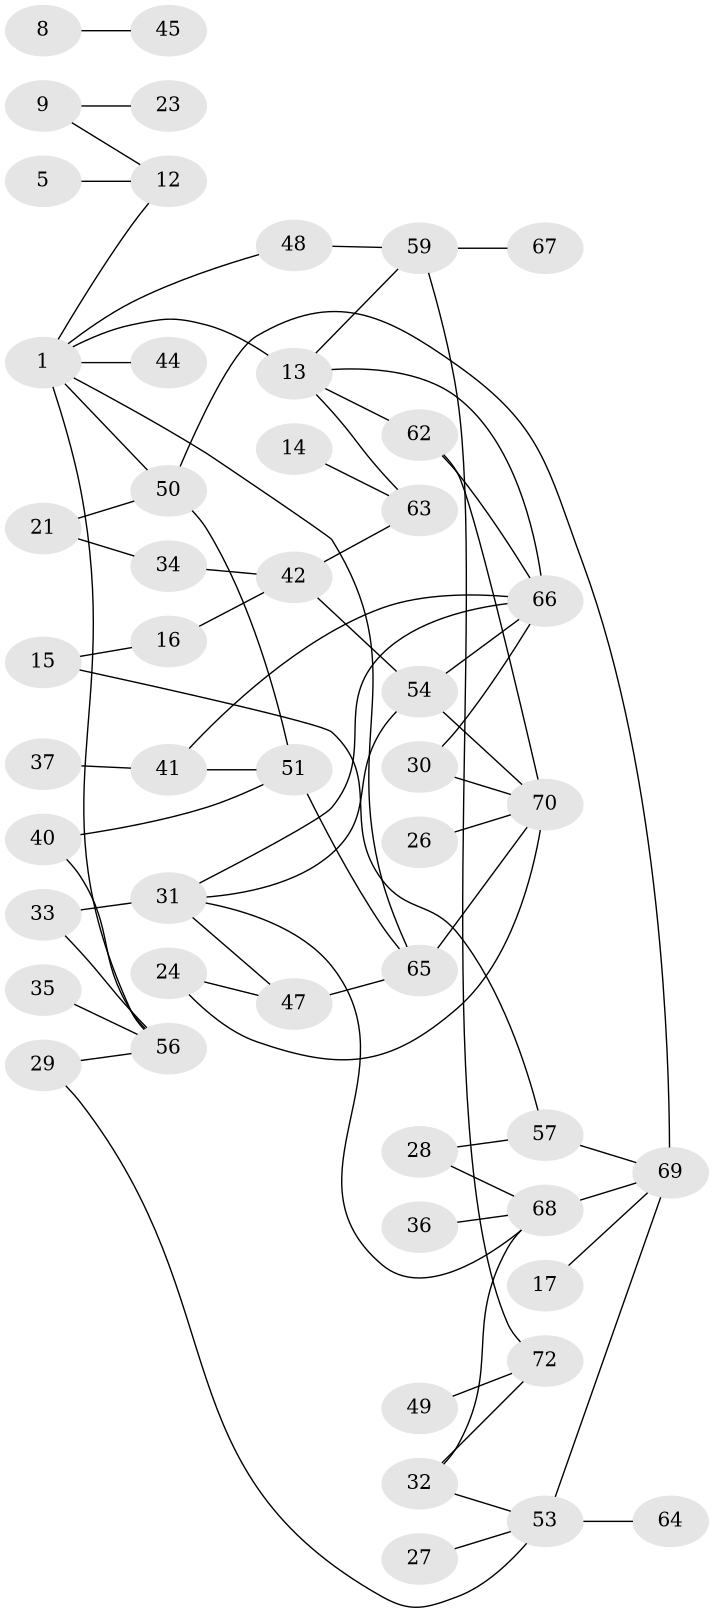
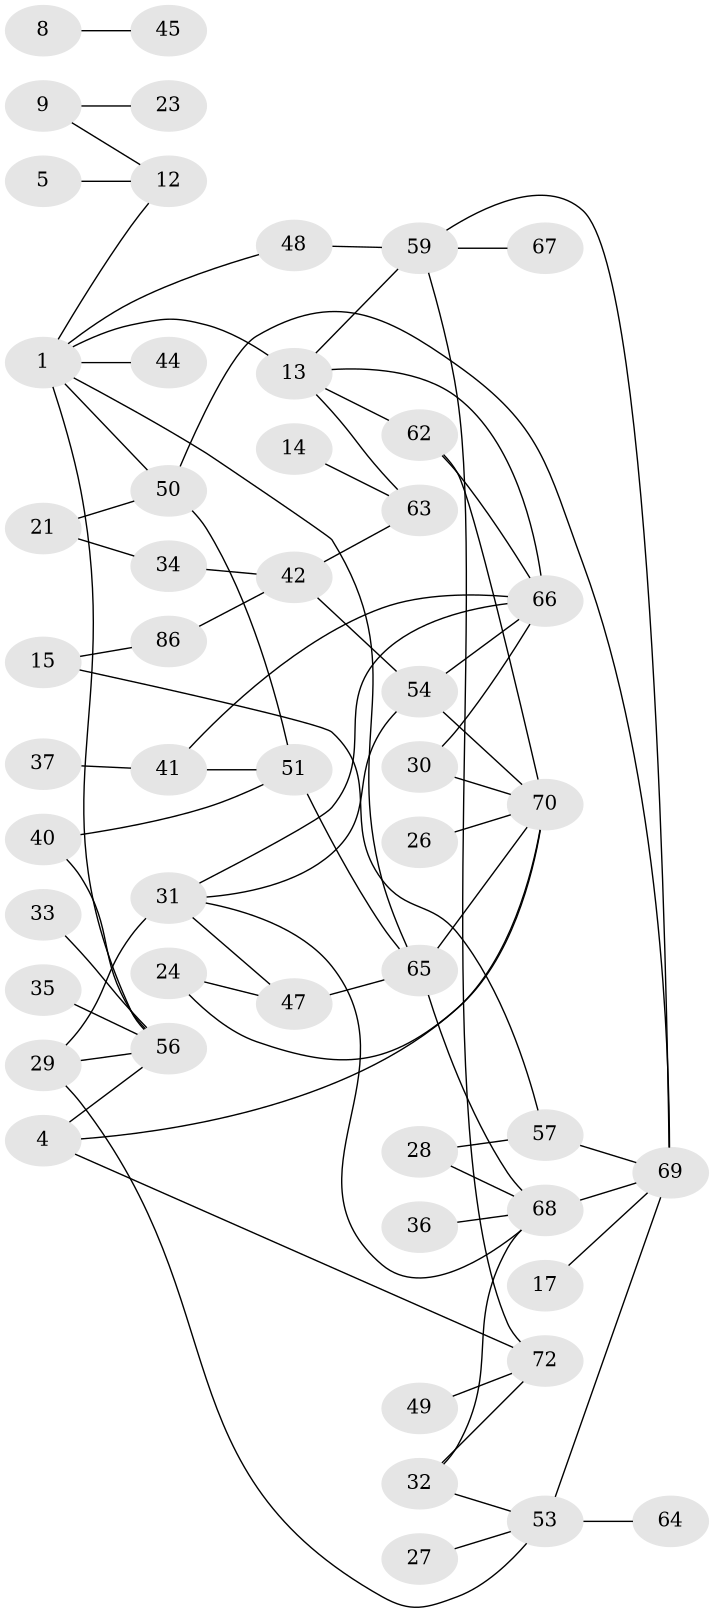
none -> (649, 601)
(169, 642) -> (169, 642)
(106, 906) -> (102, 992)
none -> (458, 1077)
none -> (43, 1141)
